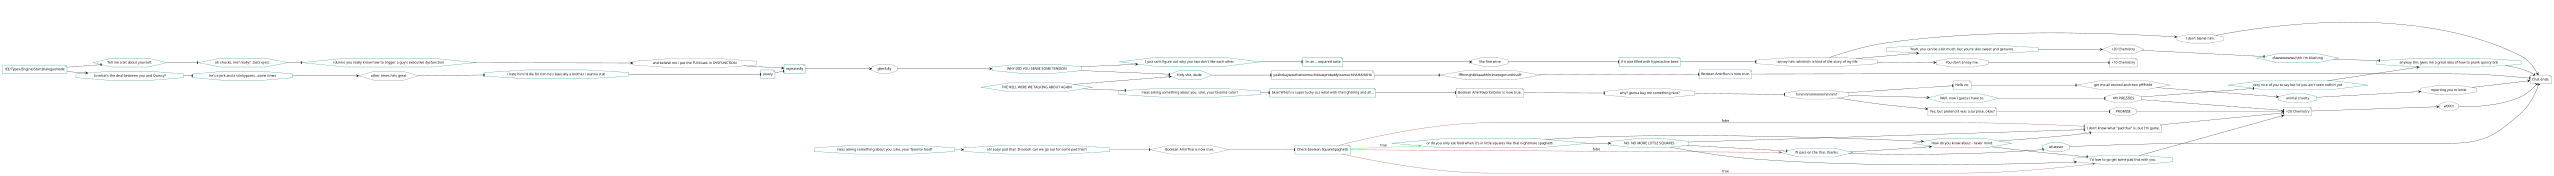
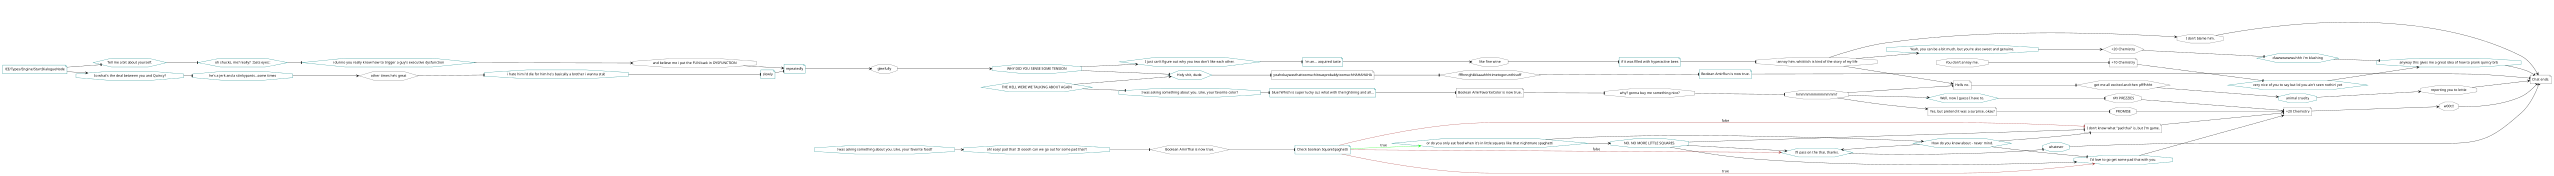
(1905, 62) -> (1903, 76)
(2197, 93) -> (2197, 72)
(1736, 148) -> (1736, 148)
(1890, 150) -> (1882, 147)
